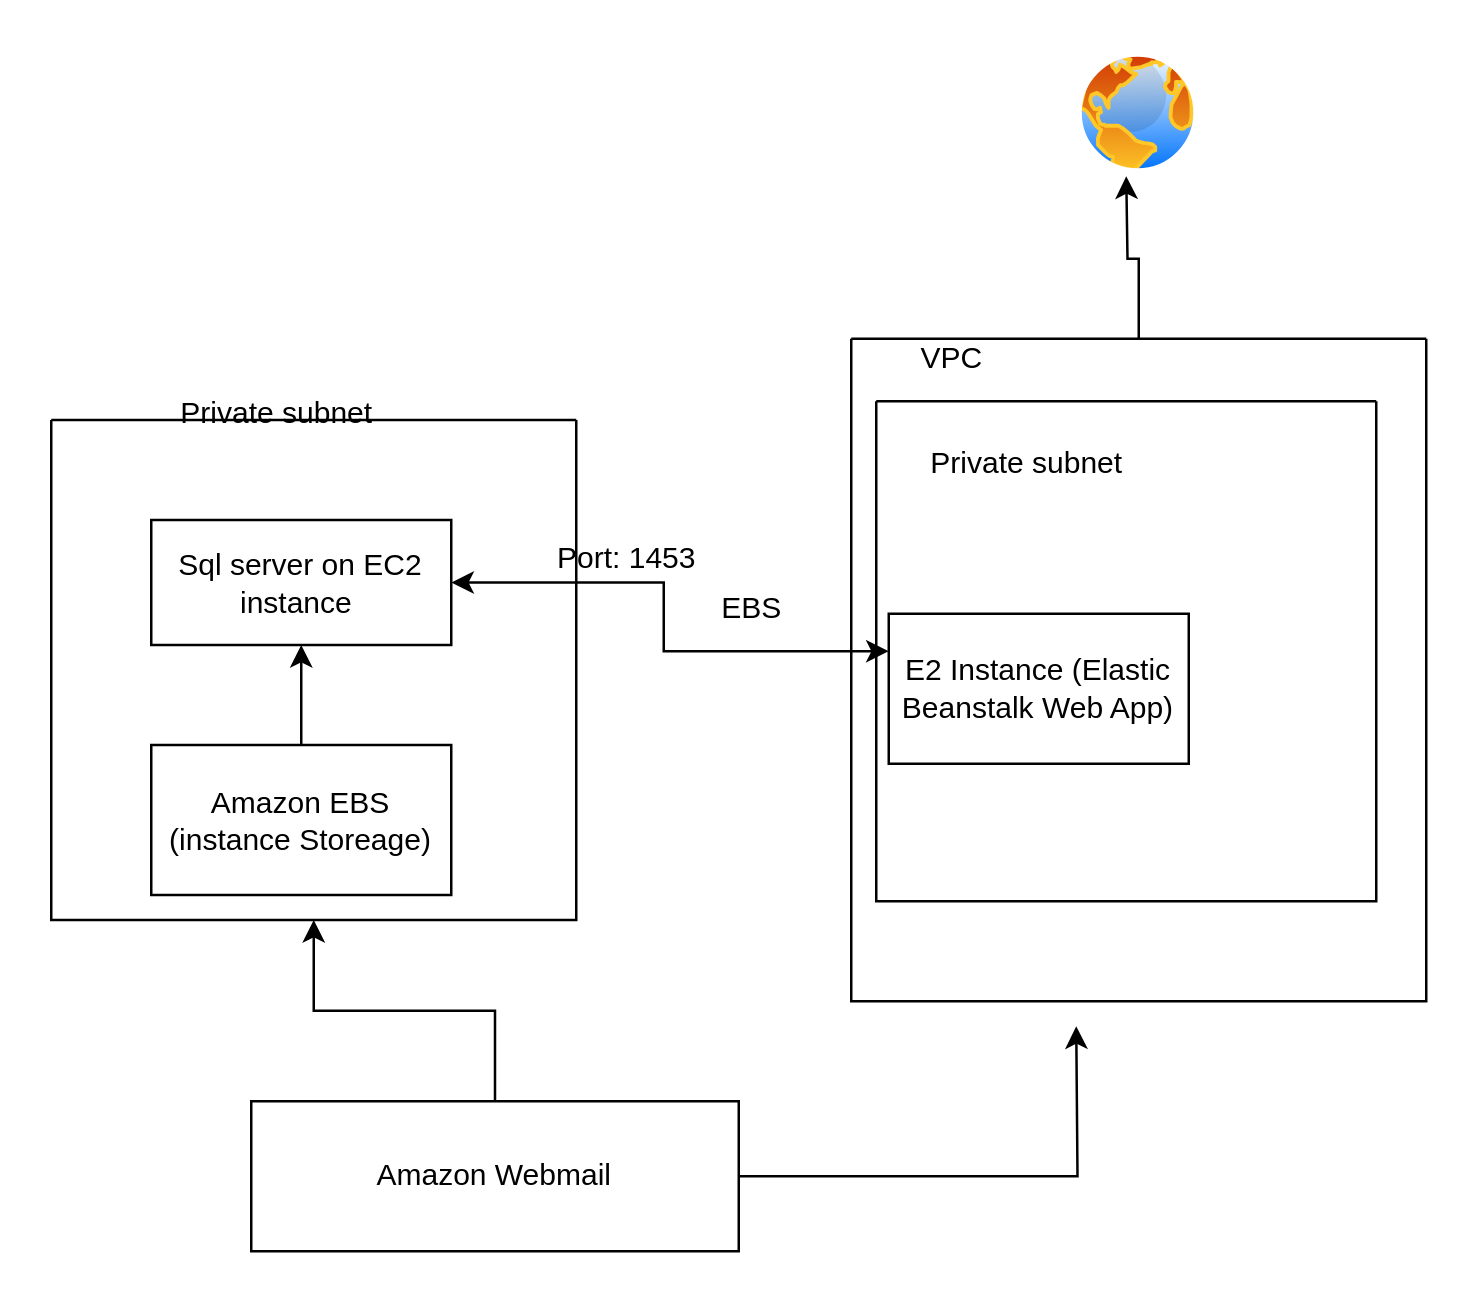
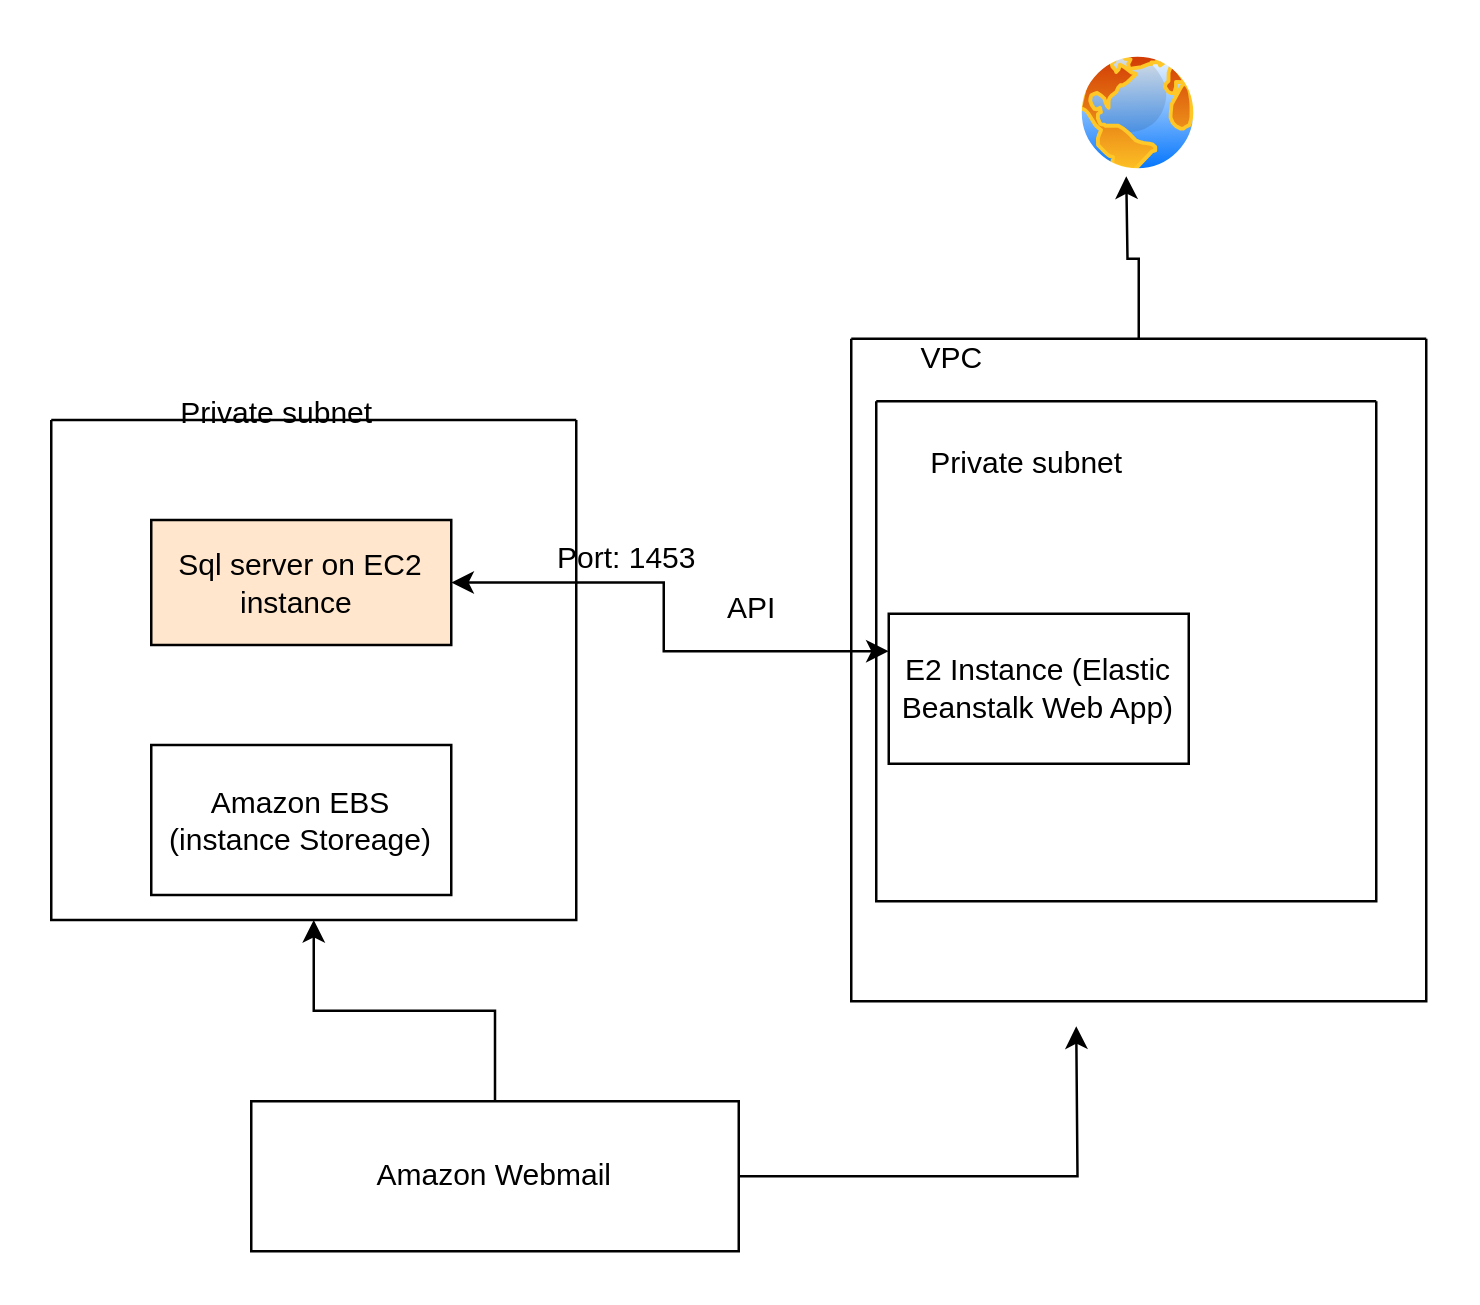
(301, 583) -> (301, 583)
(753, 609) -> (753, 609)
(301, 703) -> none
